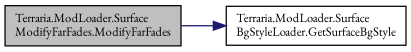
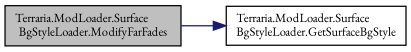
(93, 26) -> (93, 26)
